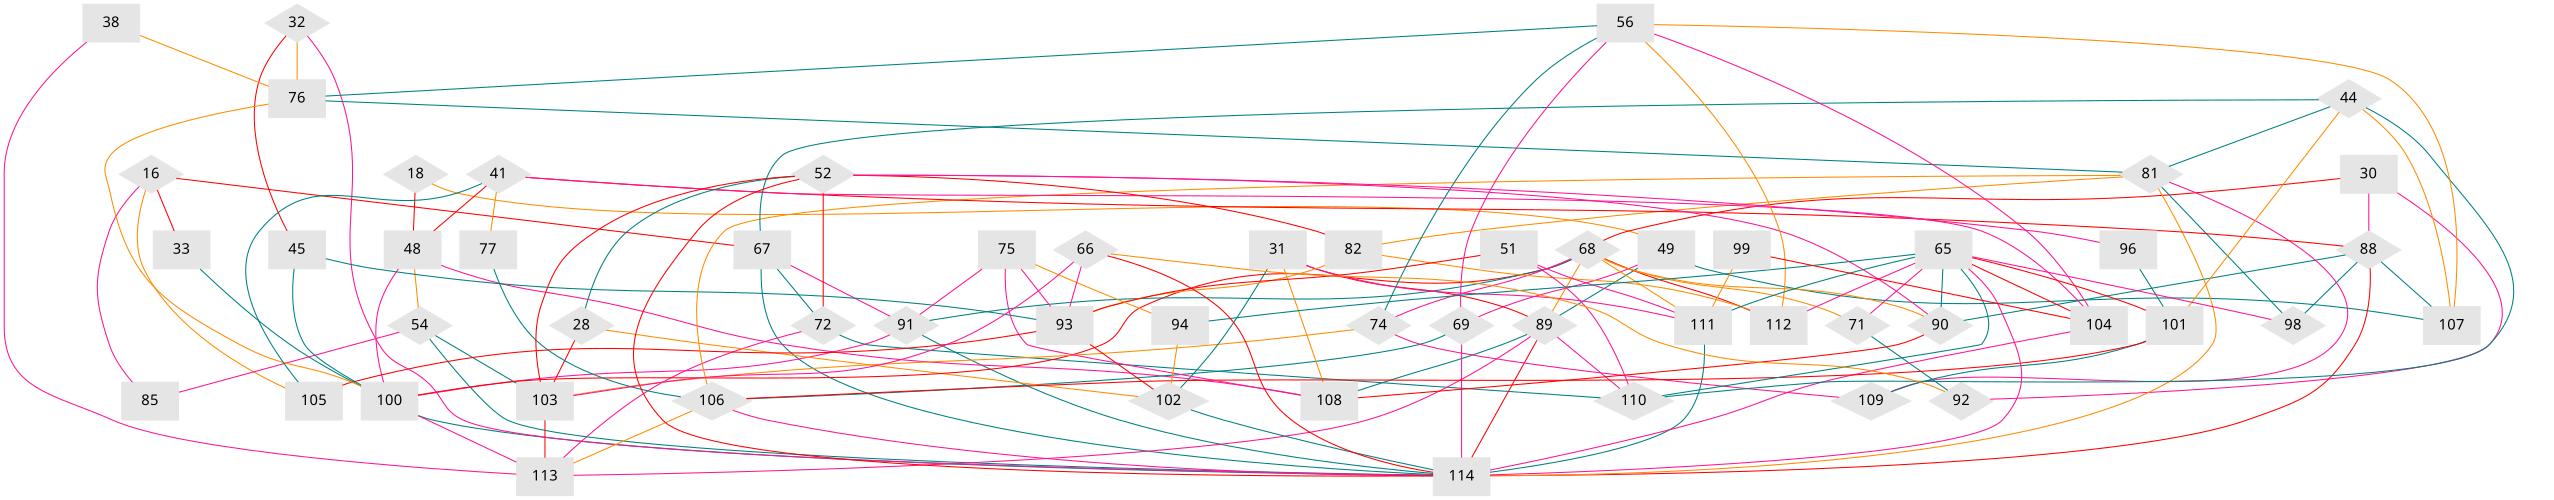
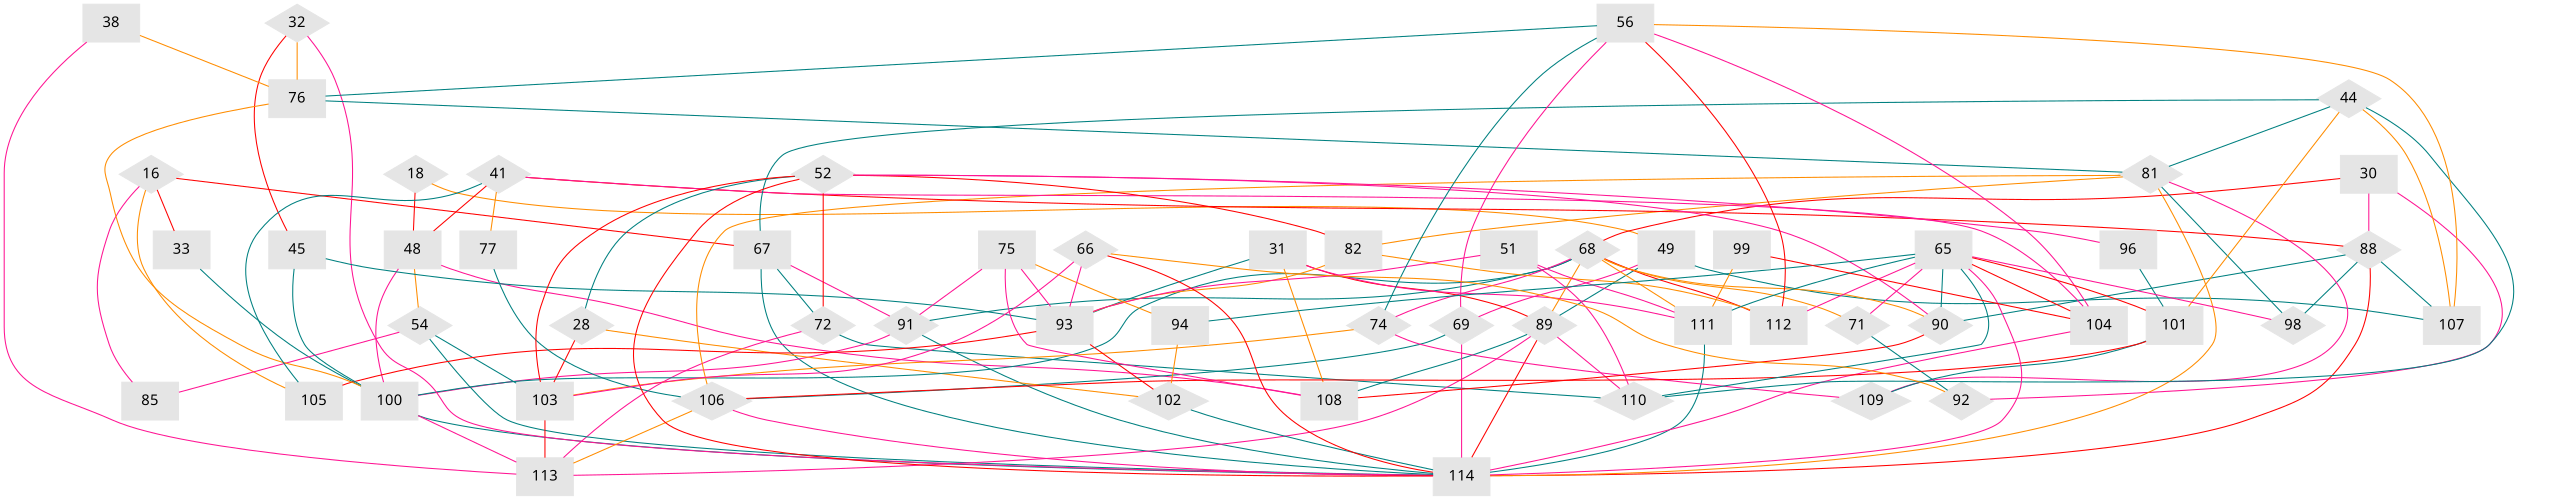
(1749, 167) -> (1749, 167)
(1383, 270) -> (1383, 270)
(1228, 331) -> (1167, 286)
(1118, 332) -> (1118, 332)
